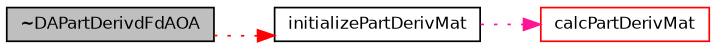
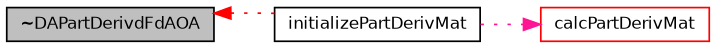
(236, 36) -> (253, 13)
